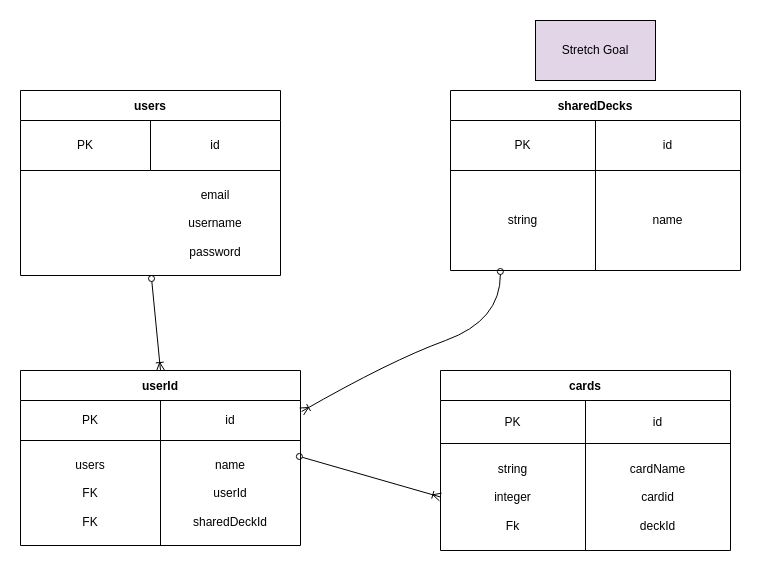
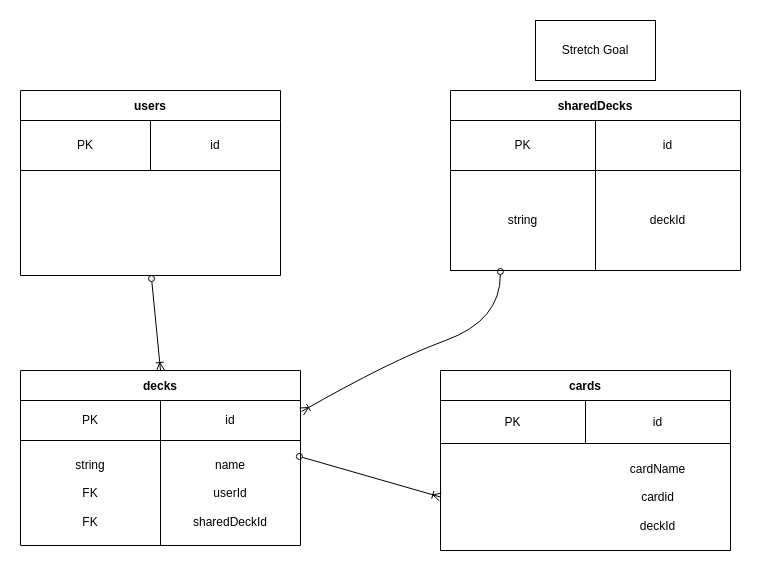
(596, 51) -> (596, 51)
(668, 221) -> (668, 221)
(216, 223) -> none
(160, 386) -> (160, 386)
(91, 494) -> (91, 494)
(513, 497) -> none
